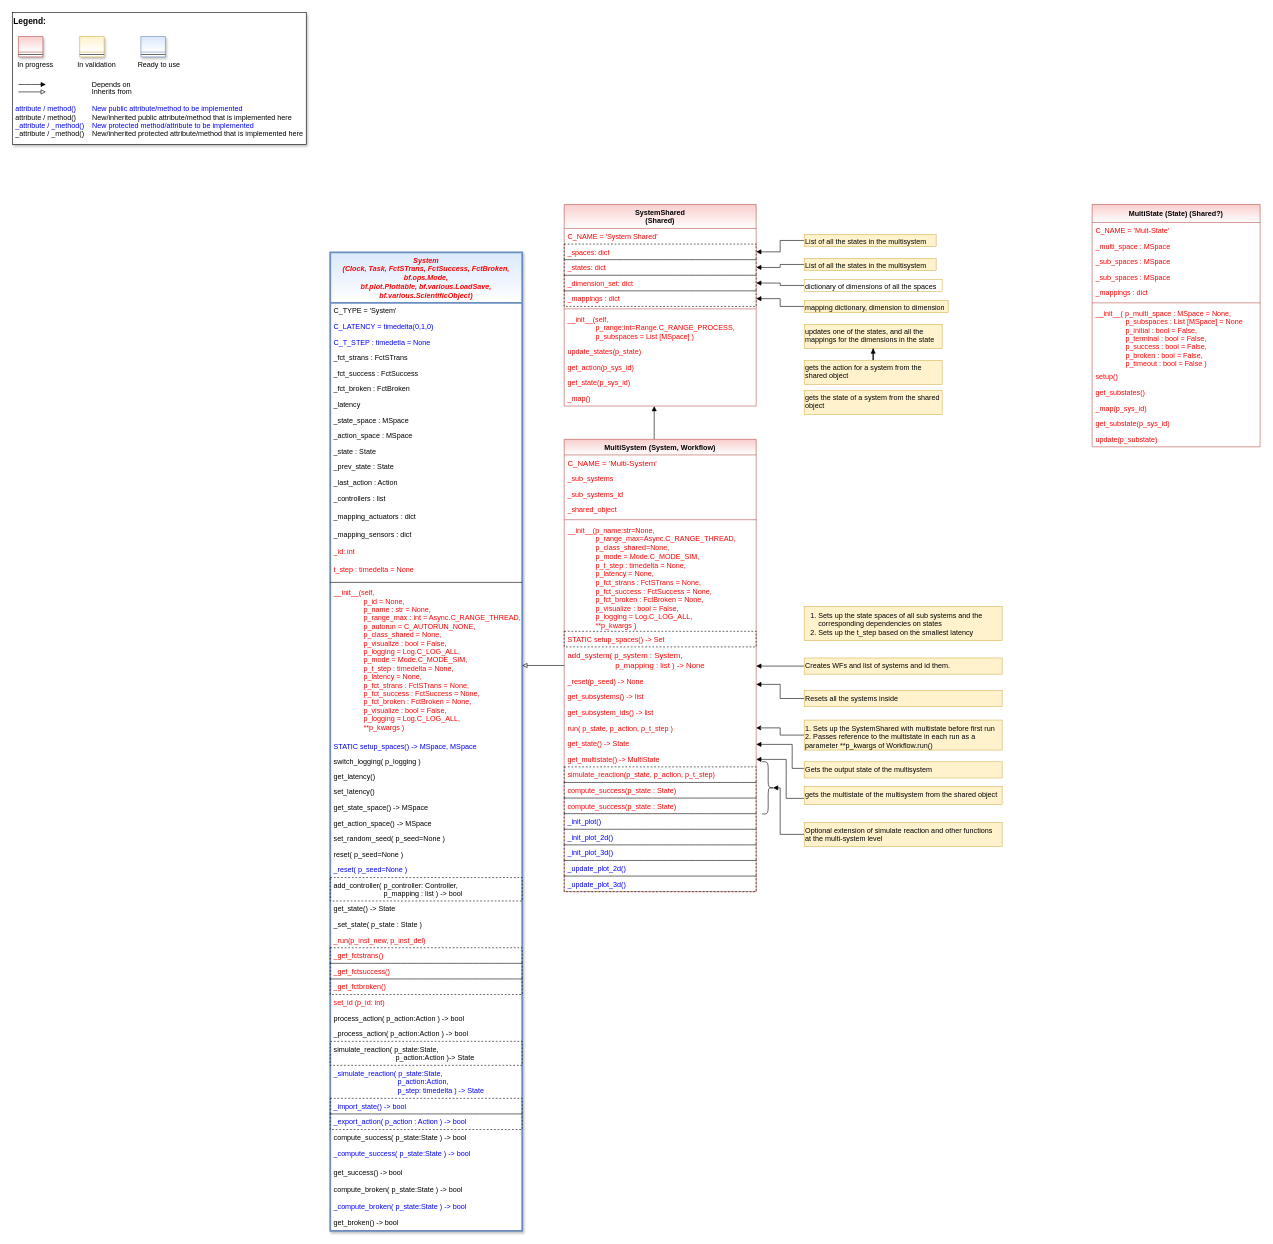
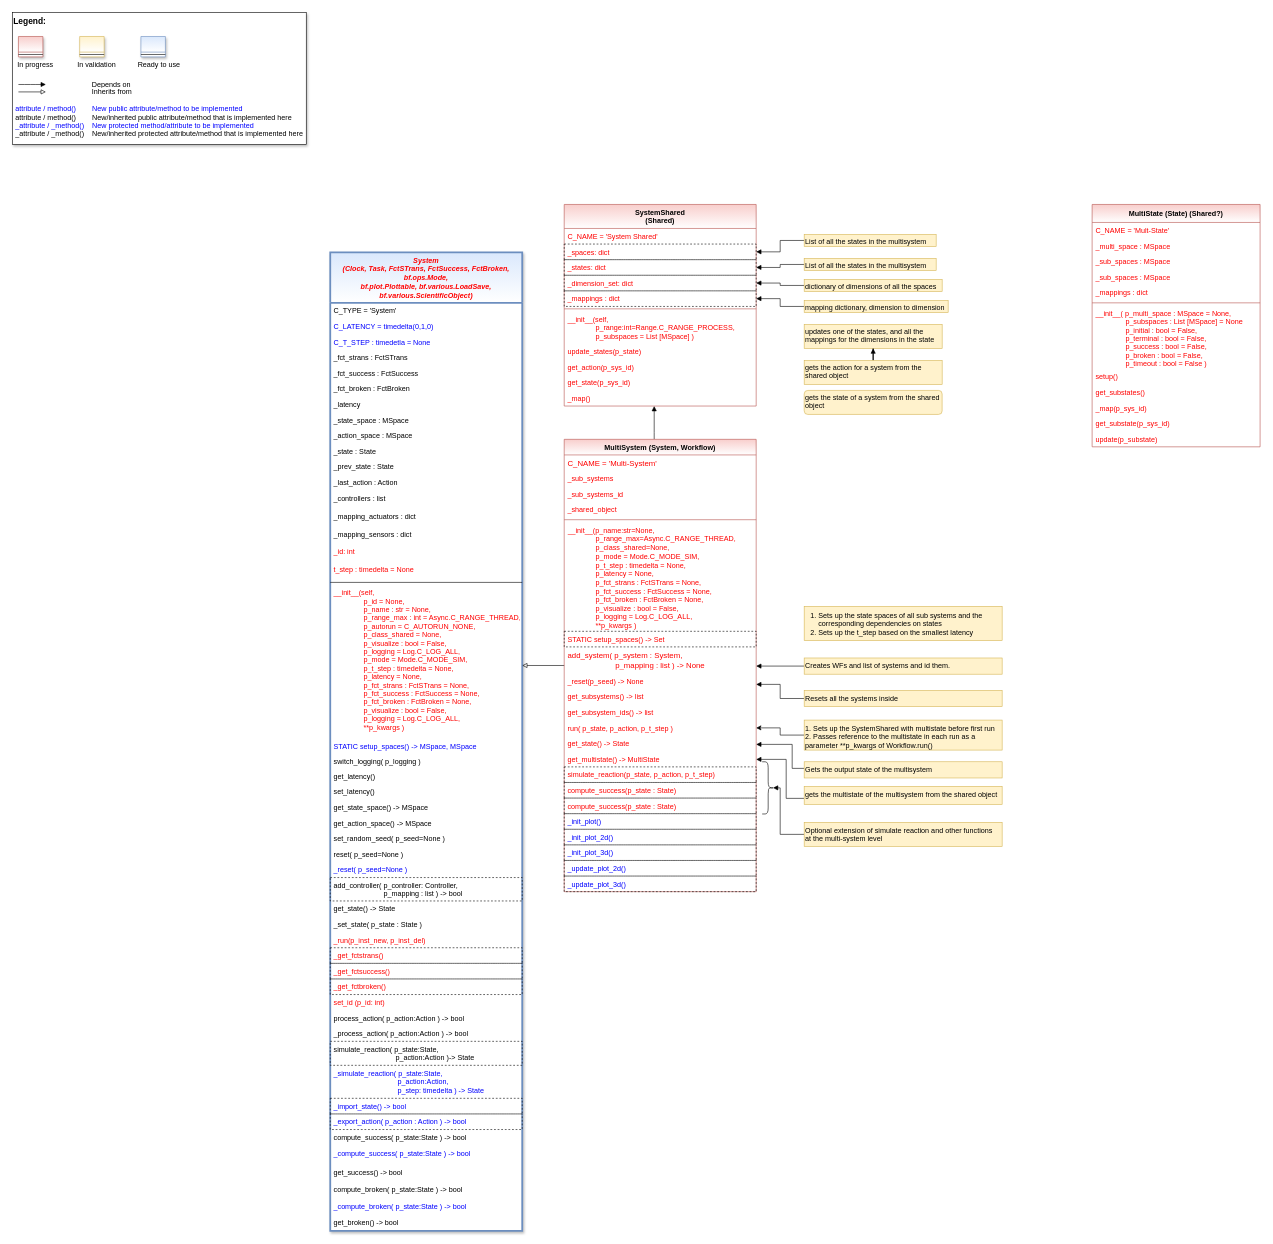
(873, 285) -> (873, 285)
(873, 402) -> (873, 402)
